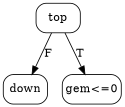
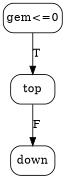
(73, 50) -> (33, 50)
